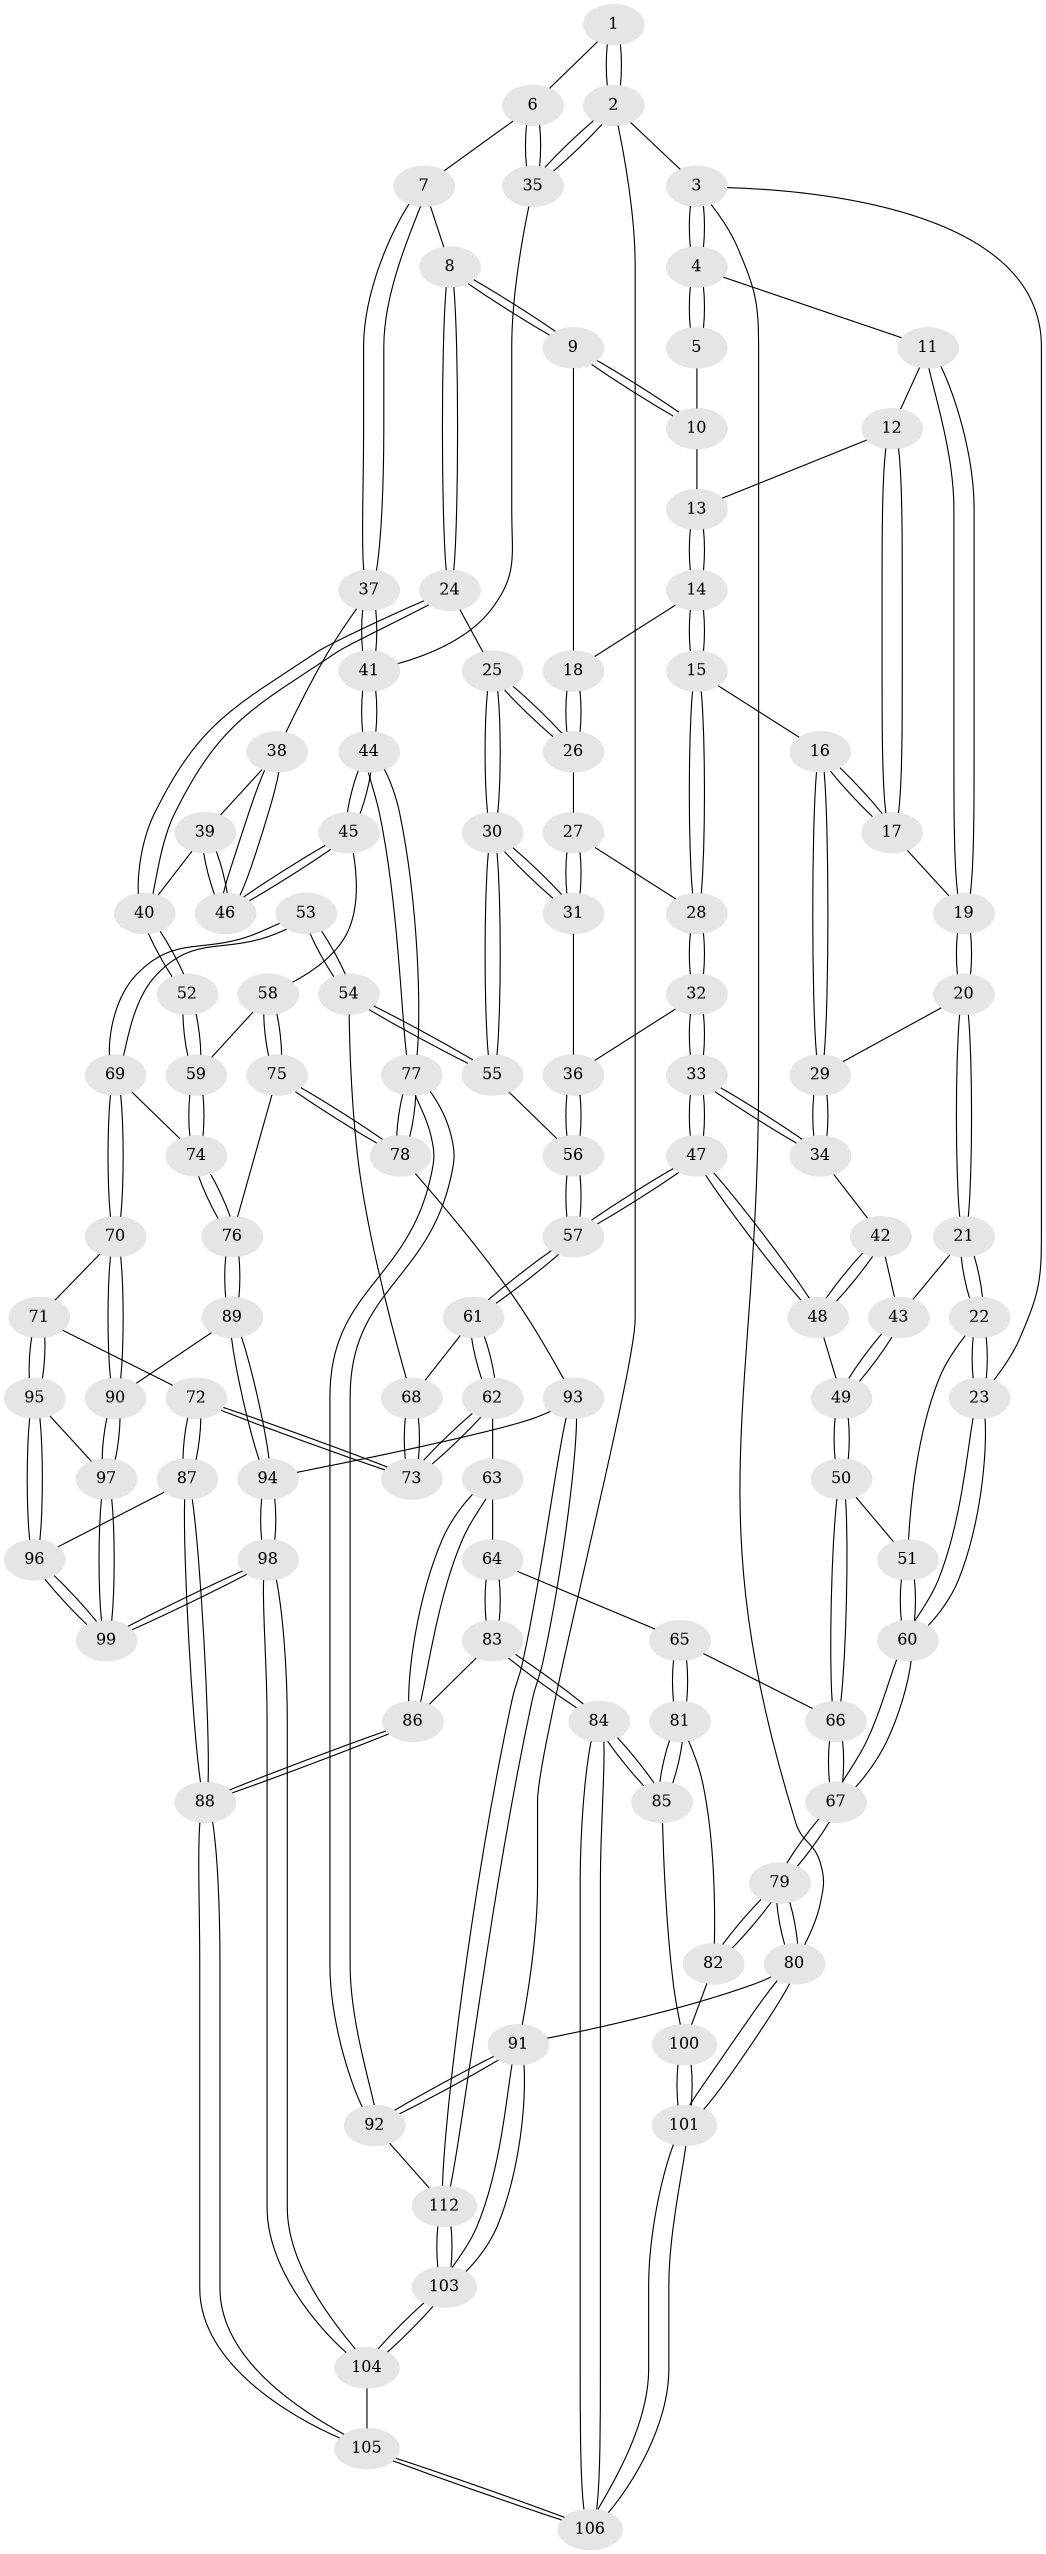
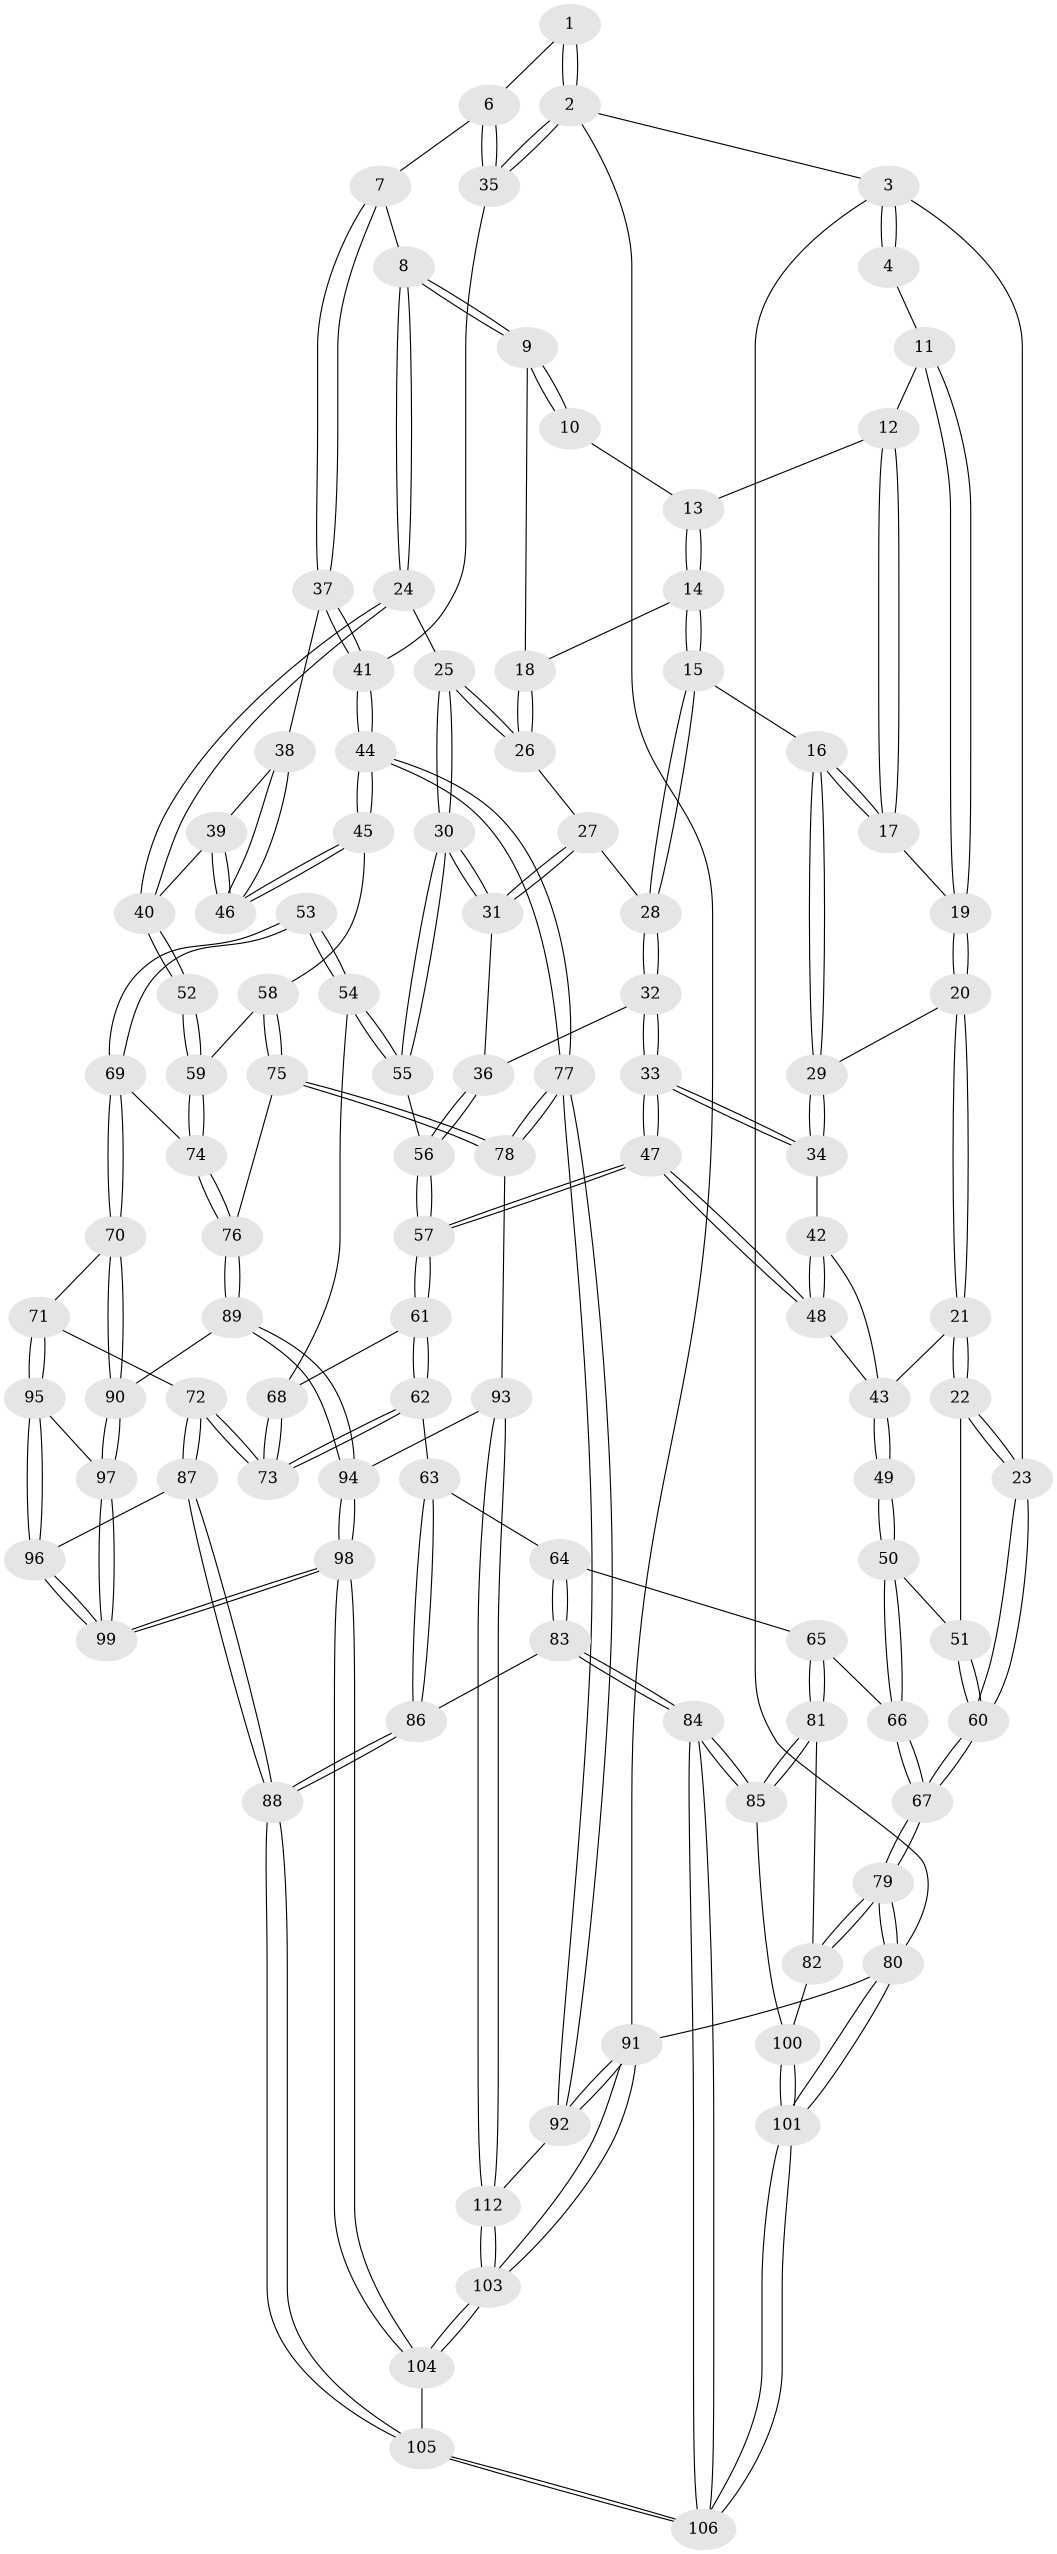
(697, 348) -> none
(830, 1358) -> (848, 1358)
